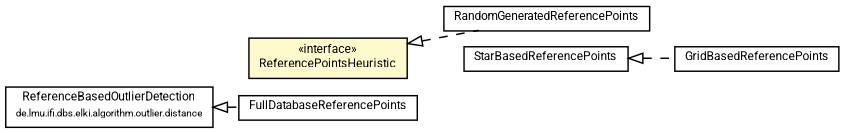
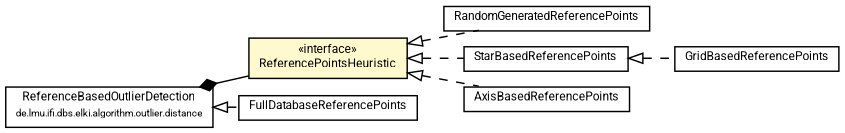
none -> (443, 58)
none -> (233, 80)
none -> (546, 99)
